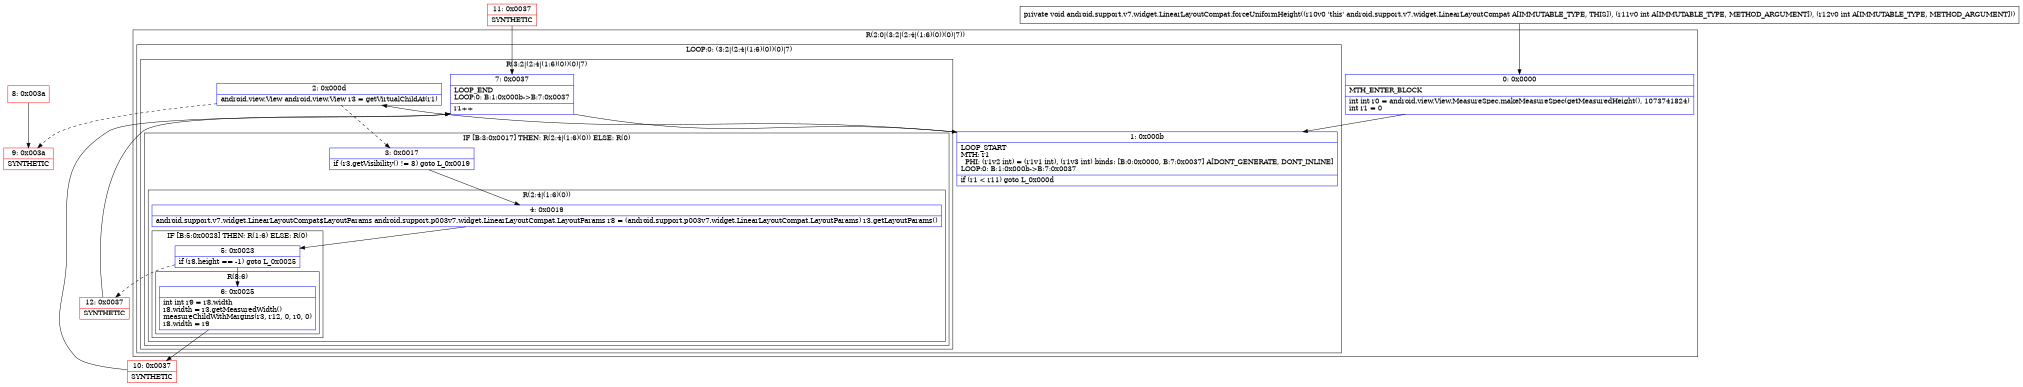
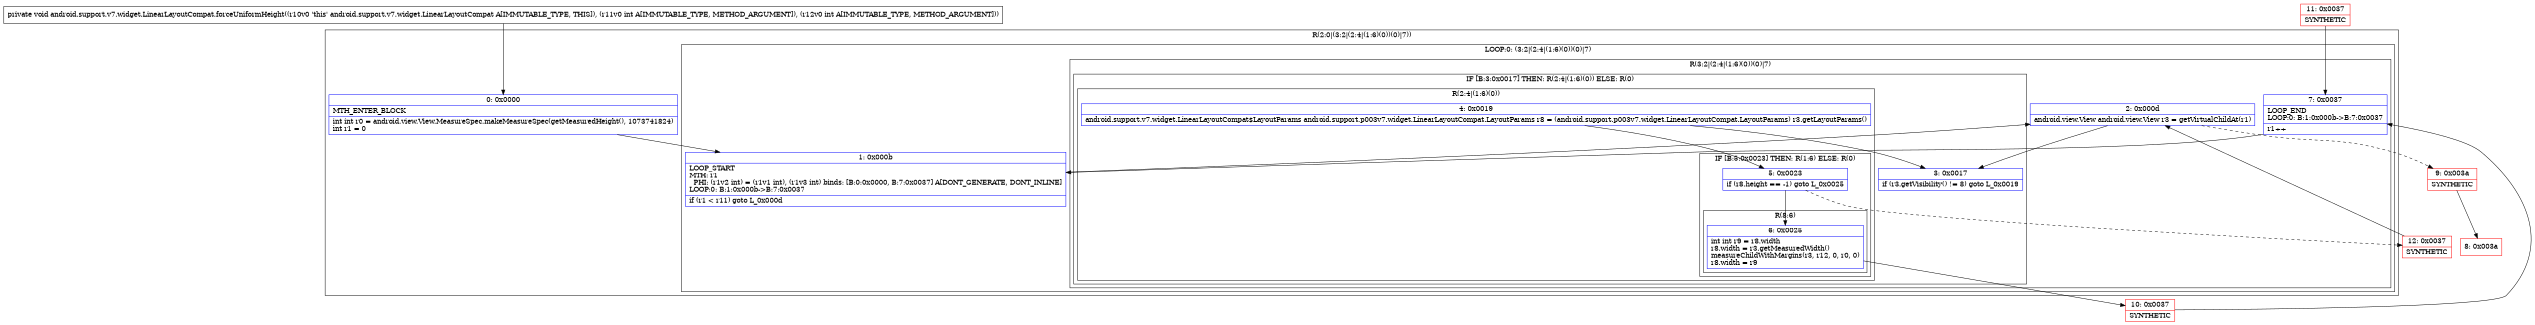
(29, 123) -> (2466, 212)
(364, 125) -> (2045, 145)
(157, 126) -> (2287, 182)
(472, 187) -> (1818, 142)
